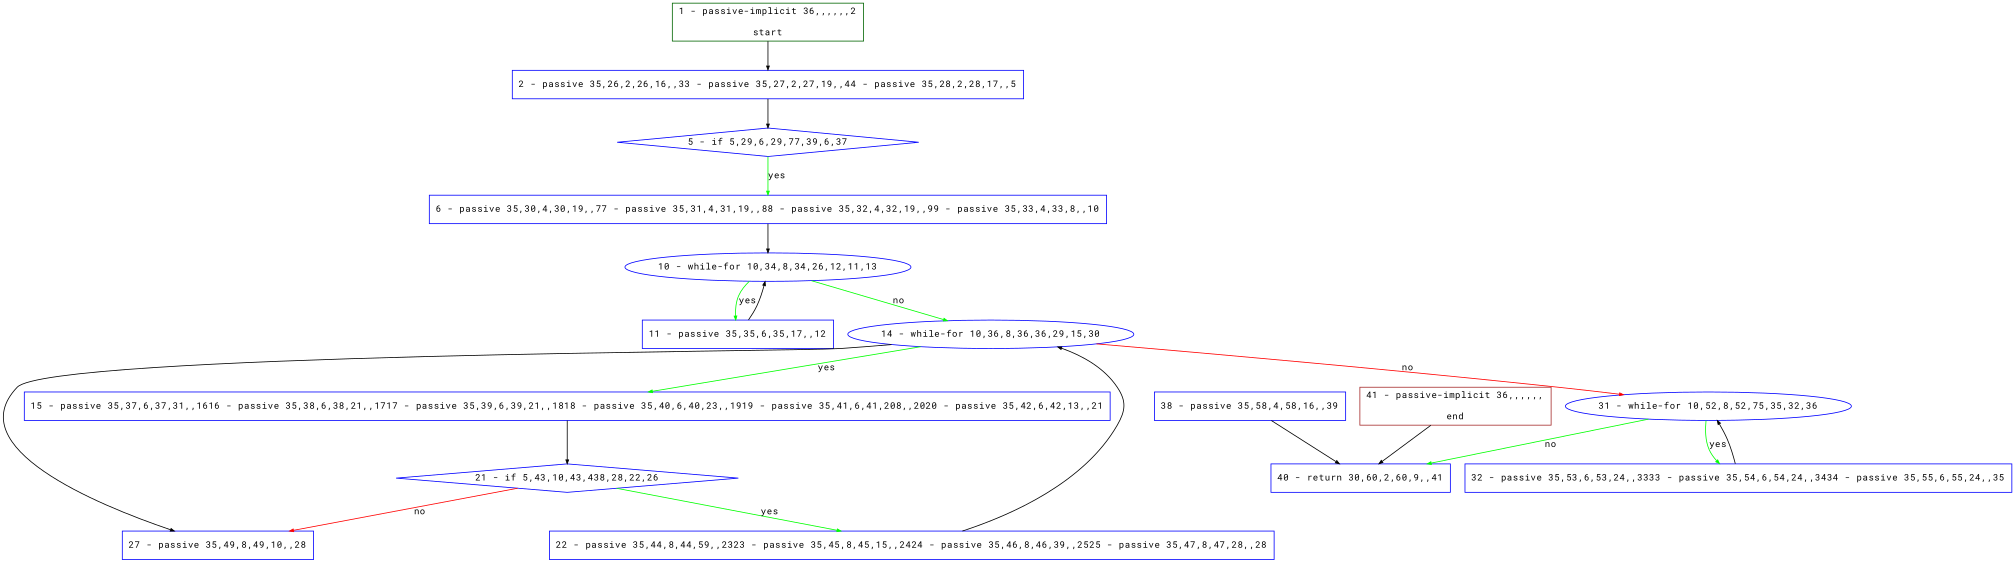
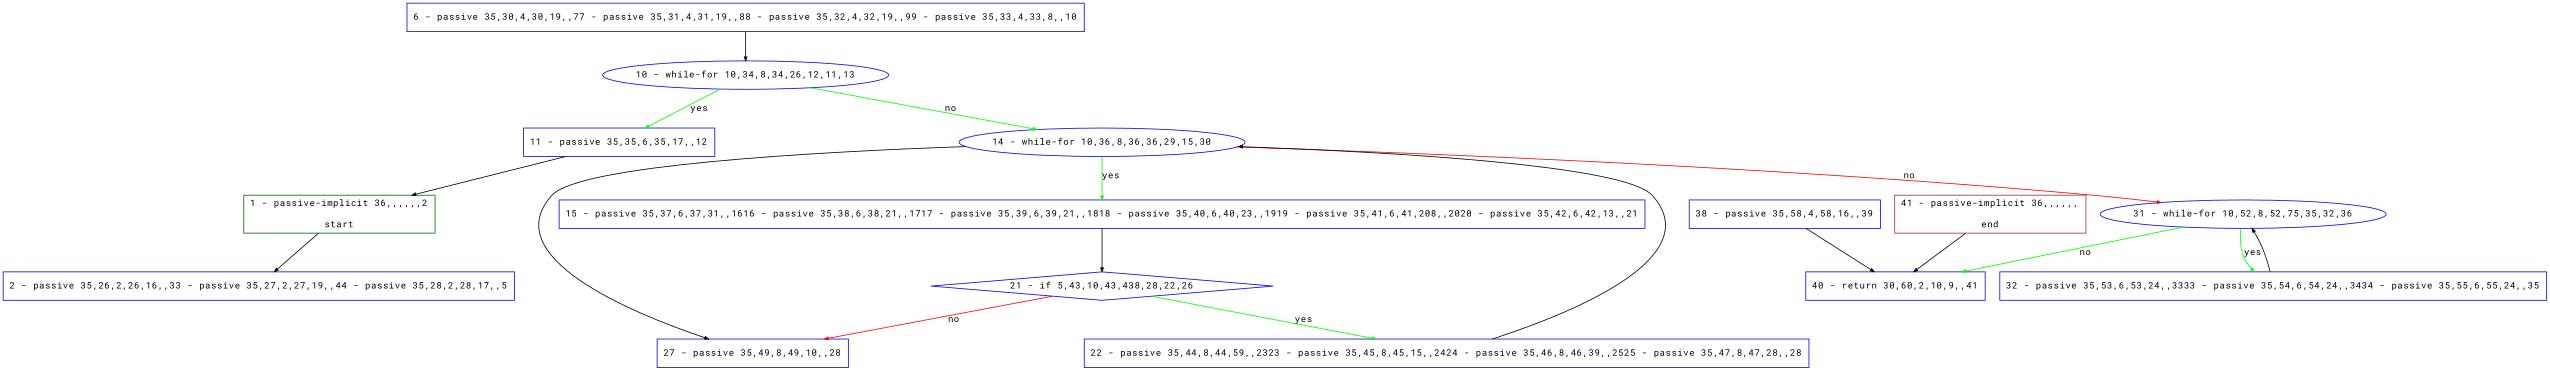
(768, 142) -> none
(758, 304) -> (491, 175)
(1361, 478) -> (1895, 286)
